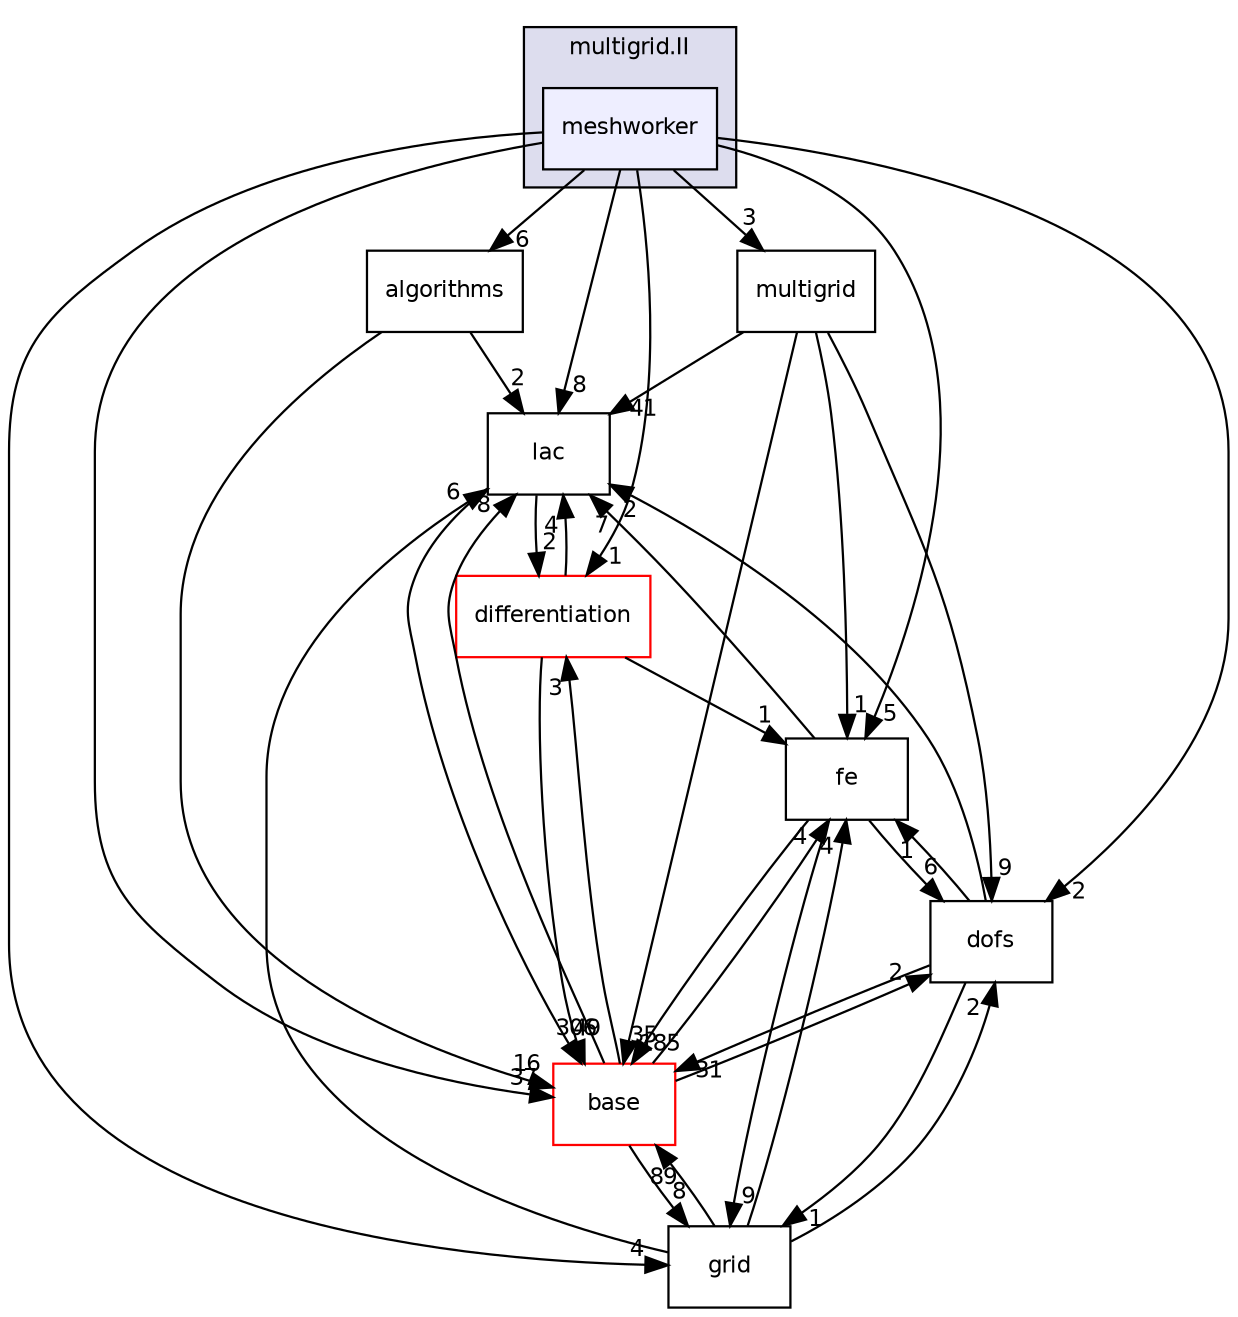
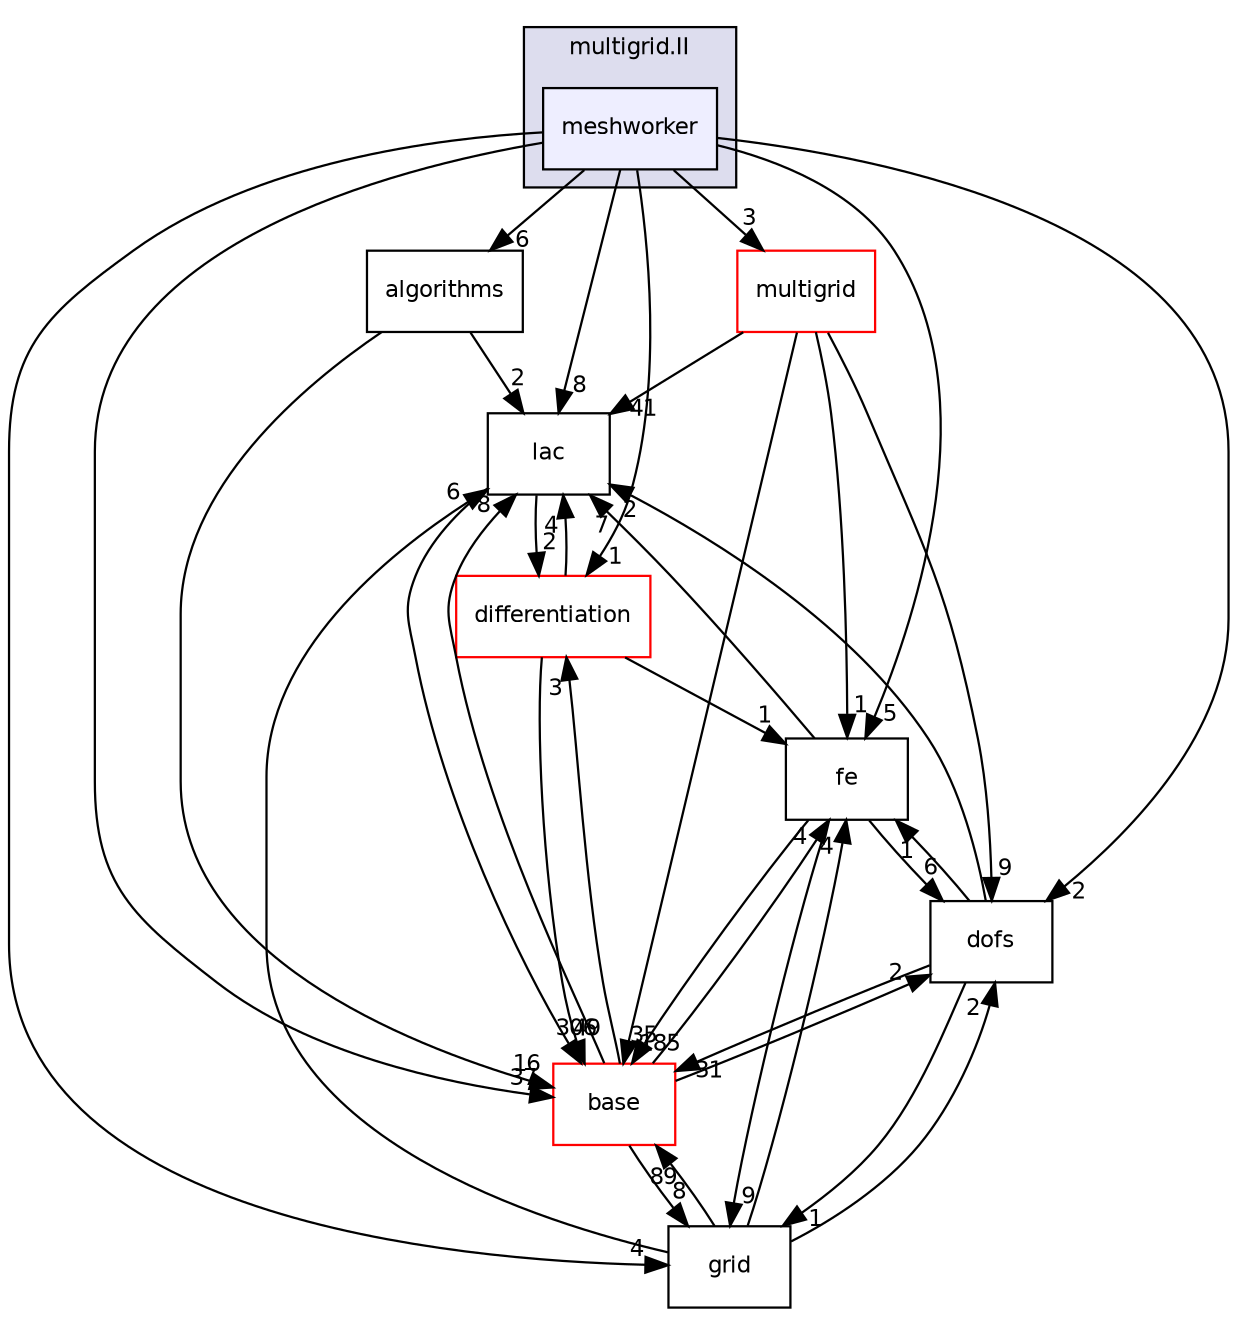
(806, 291) -> (806, 291)
